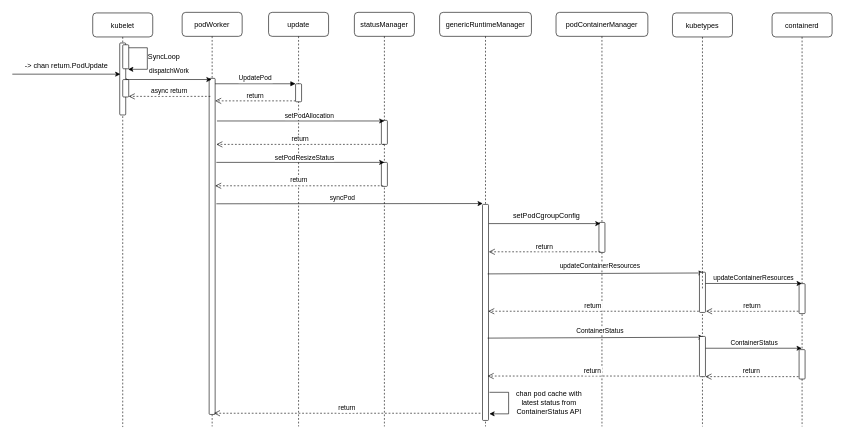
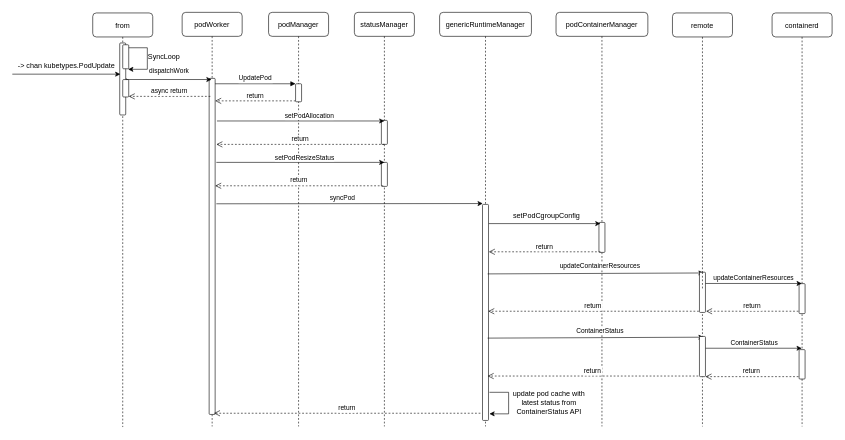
(122, 25) -> (122, 25)
(298, 25) -> (298, 25)
(702, 25) -> (702, 25)
(67, 66) -> (67, 66)
(549, 402) -> (549, 402)
